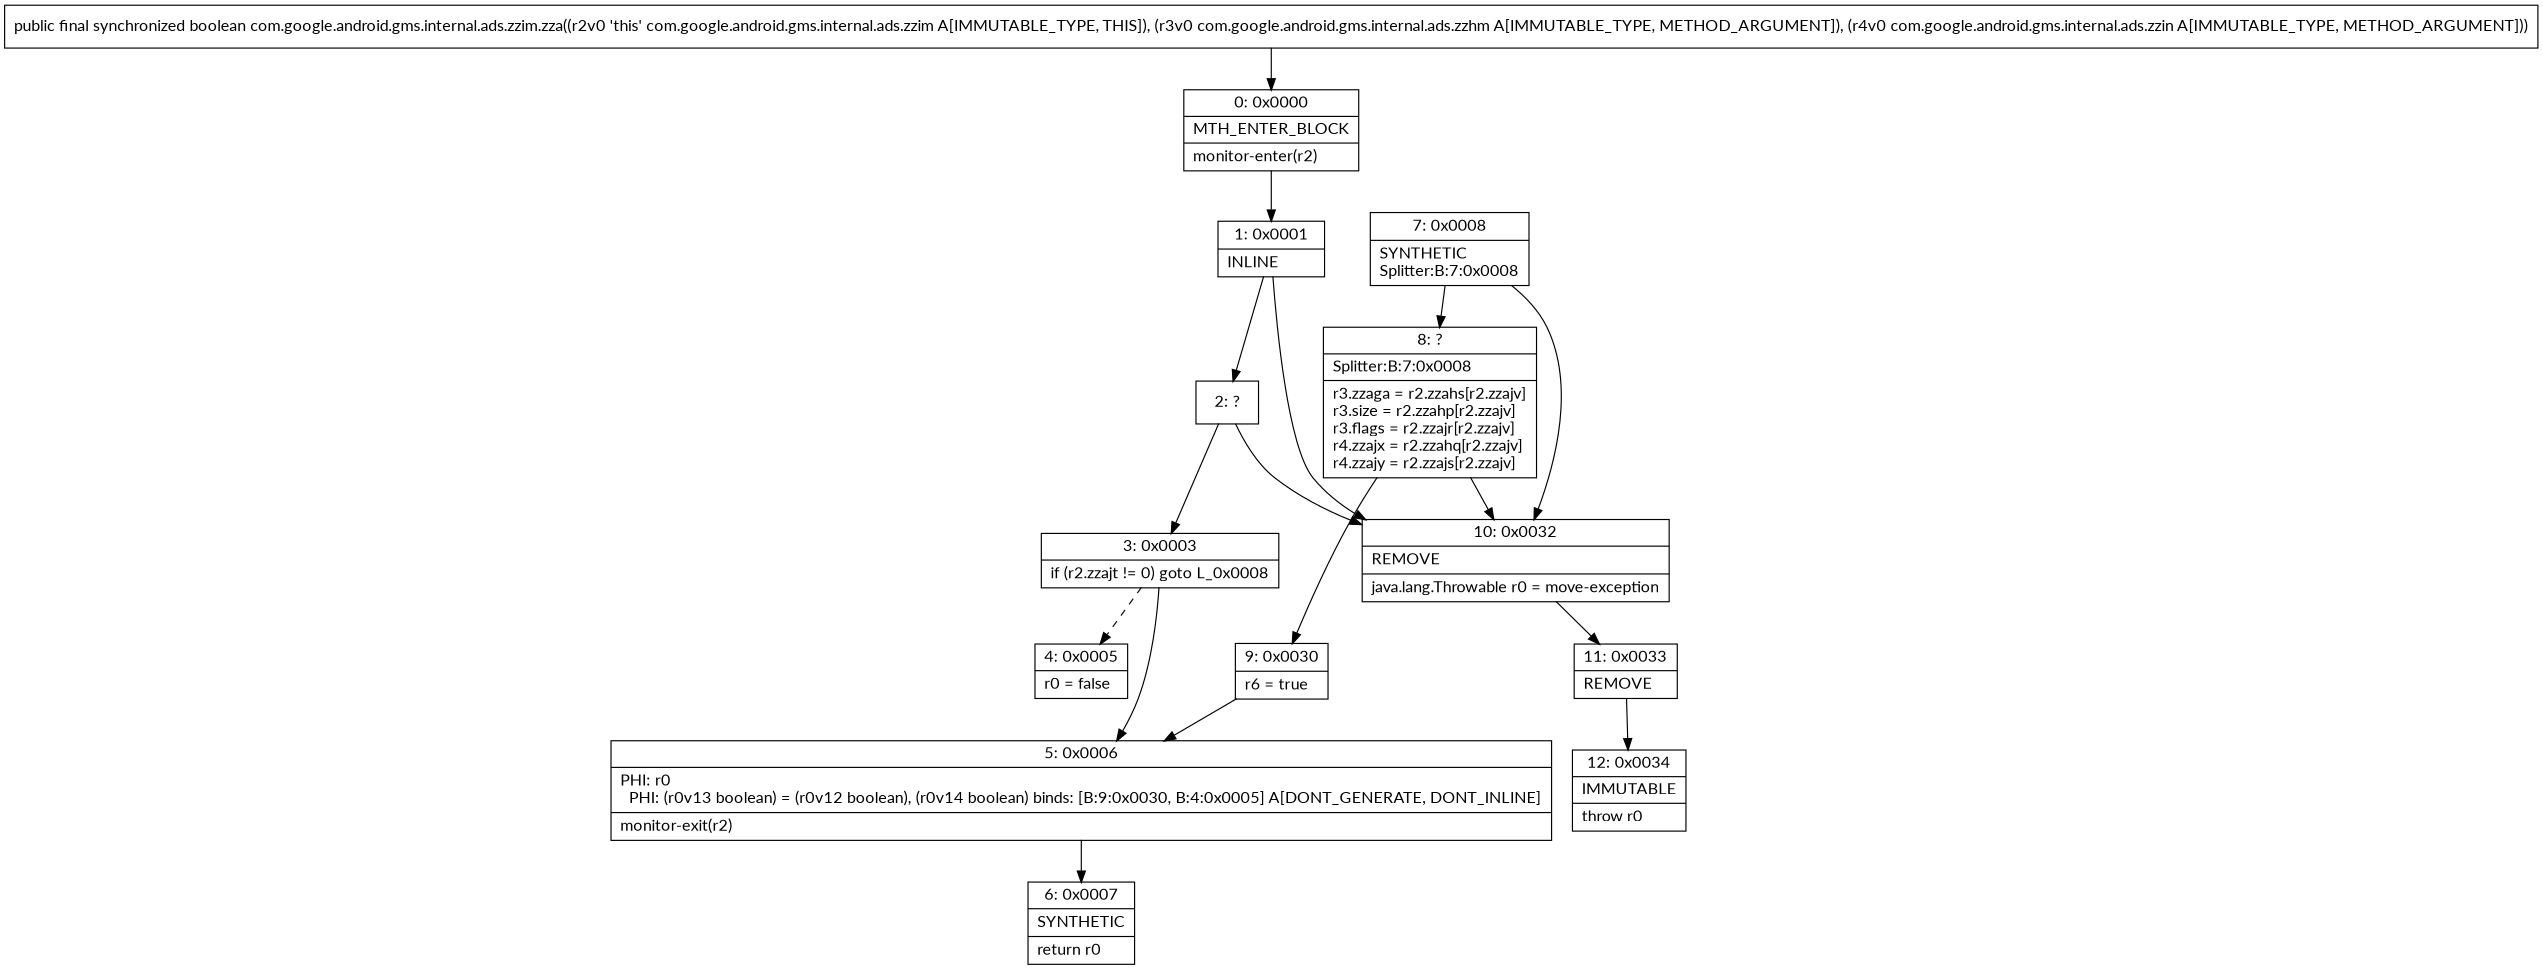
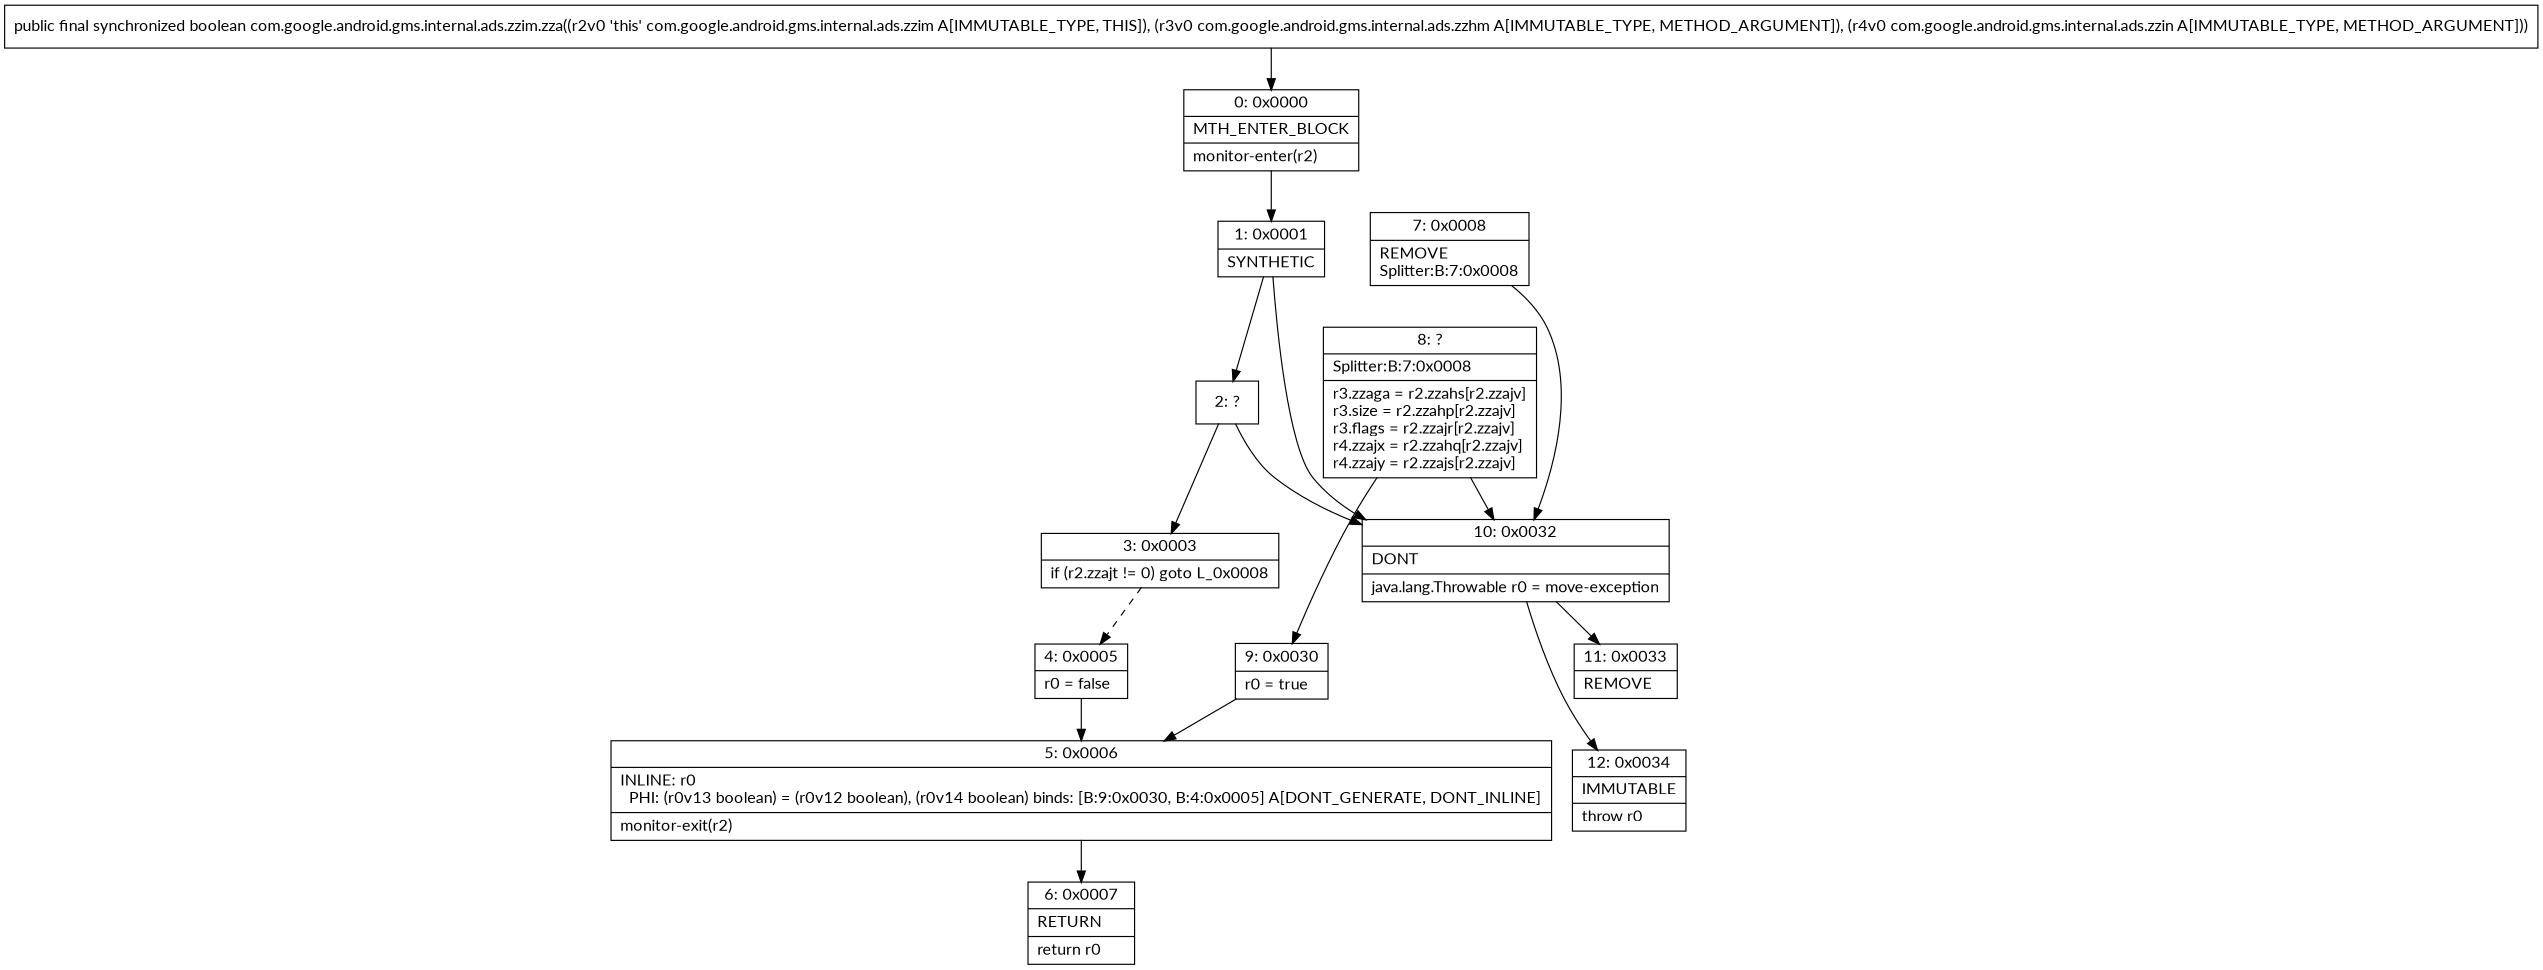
(1424, 254) -> (1414, 254)
(1253, 262) -> (1271, 262)
(1443, 301) -> none
(1406, 559) -> (1395, 559)
(1149, 661) -> (1081, 714)
(1276, 685) -> (1276, 685)
(1627, 718) -> (1552, 674)
(648, 781) -> (661, 781)
(1081, 922) -> (1070, 922)
